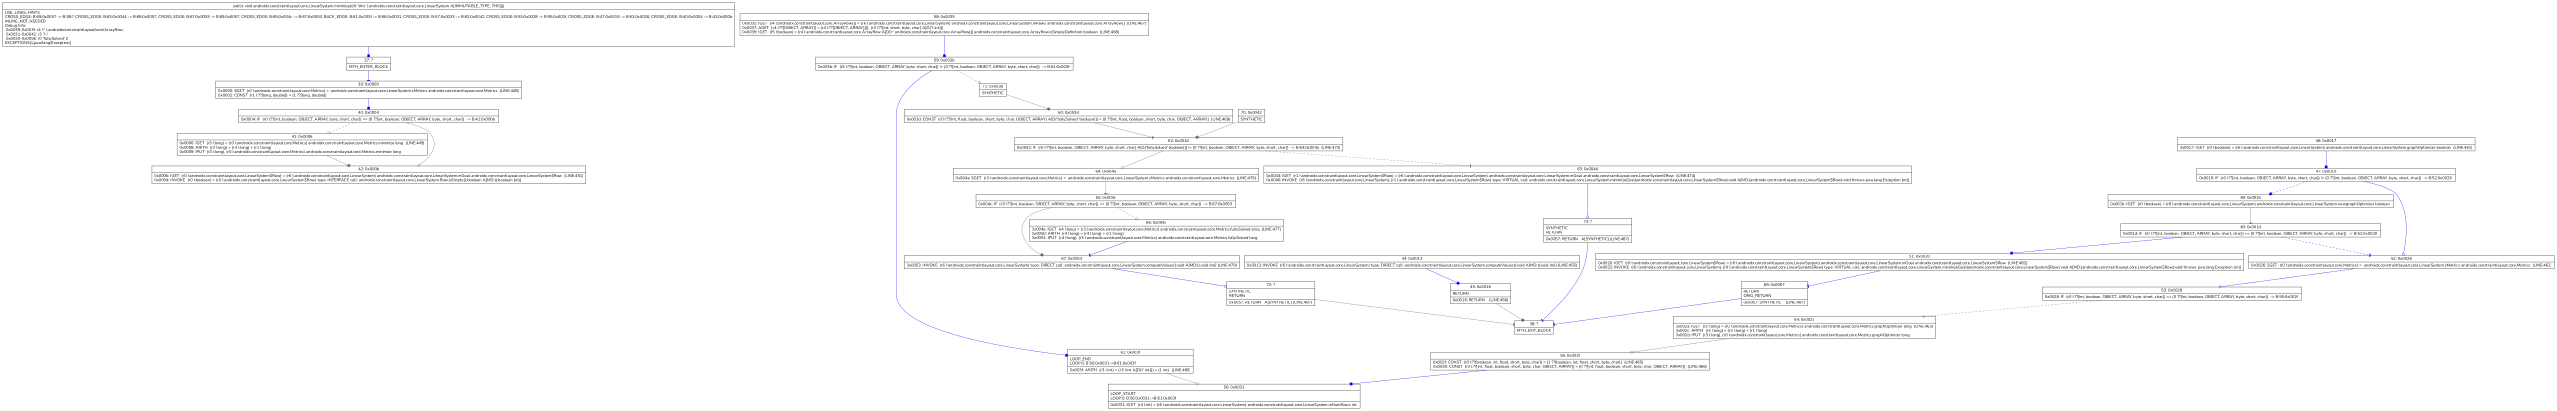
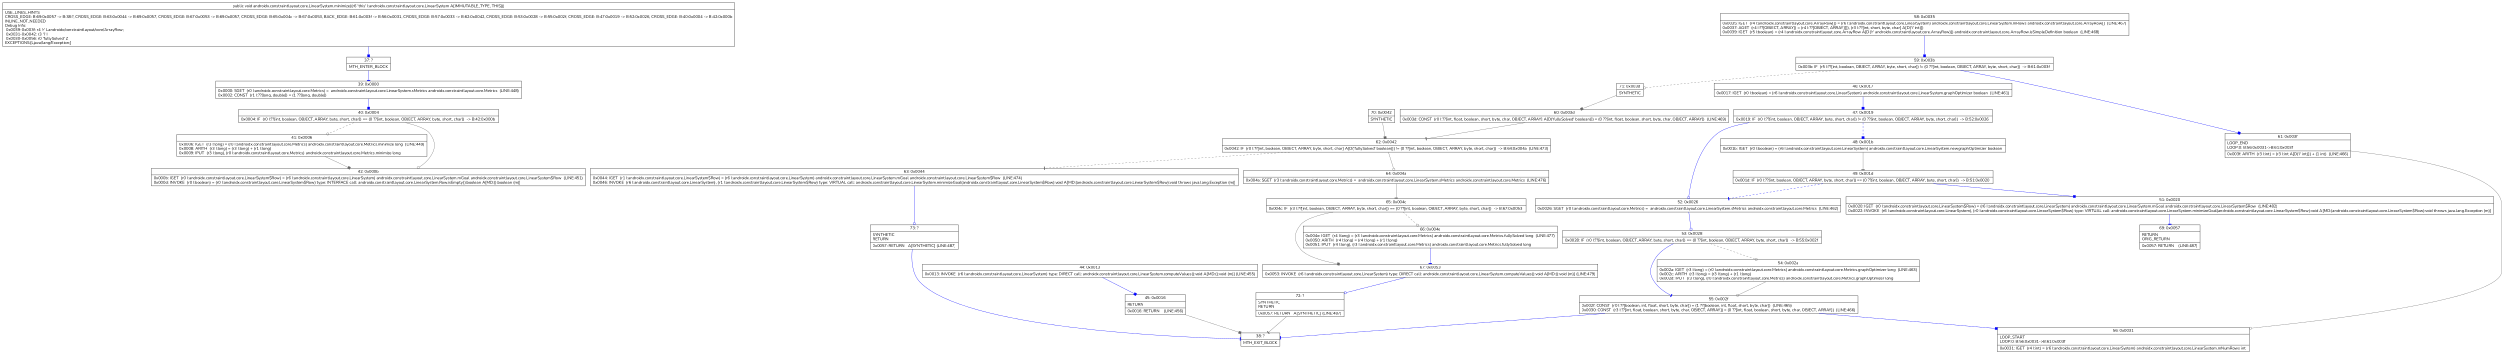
none -> (1651, 269)
(1774, 302) -> (2170, 246)
(1648, 311) -> (1443, 326)
